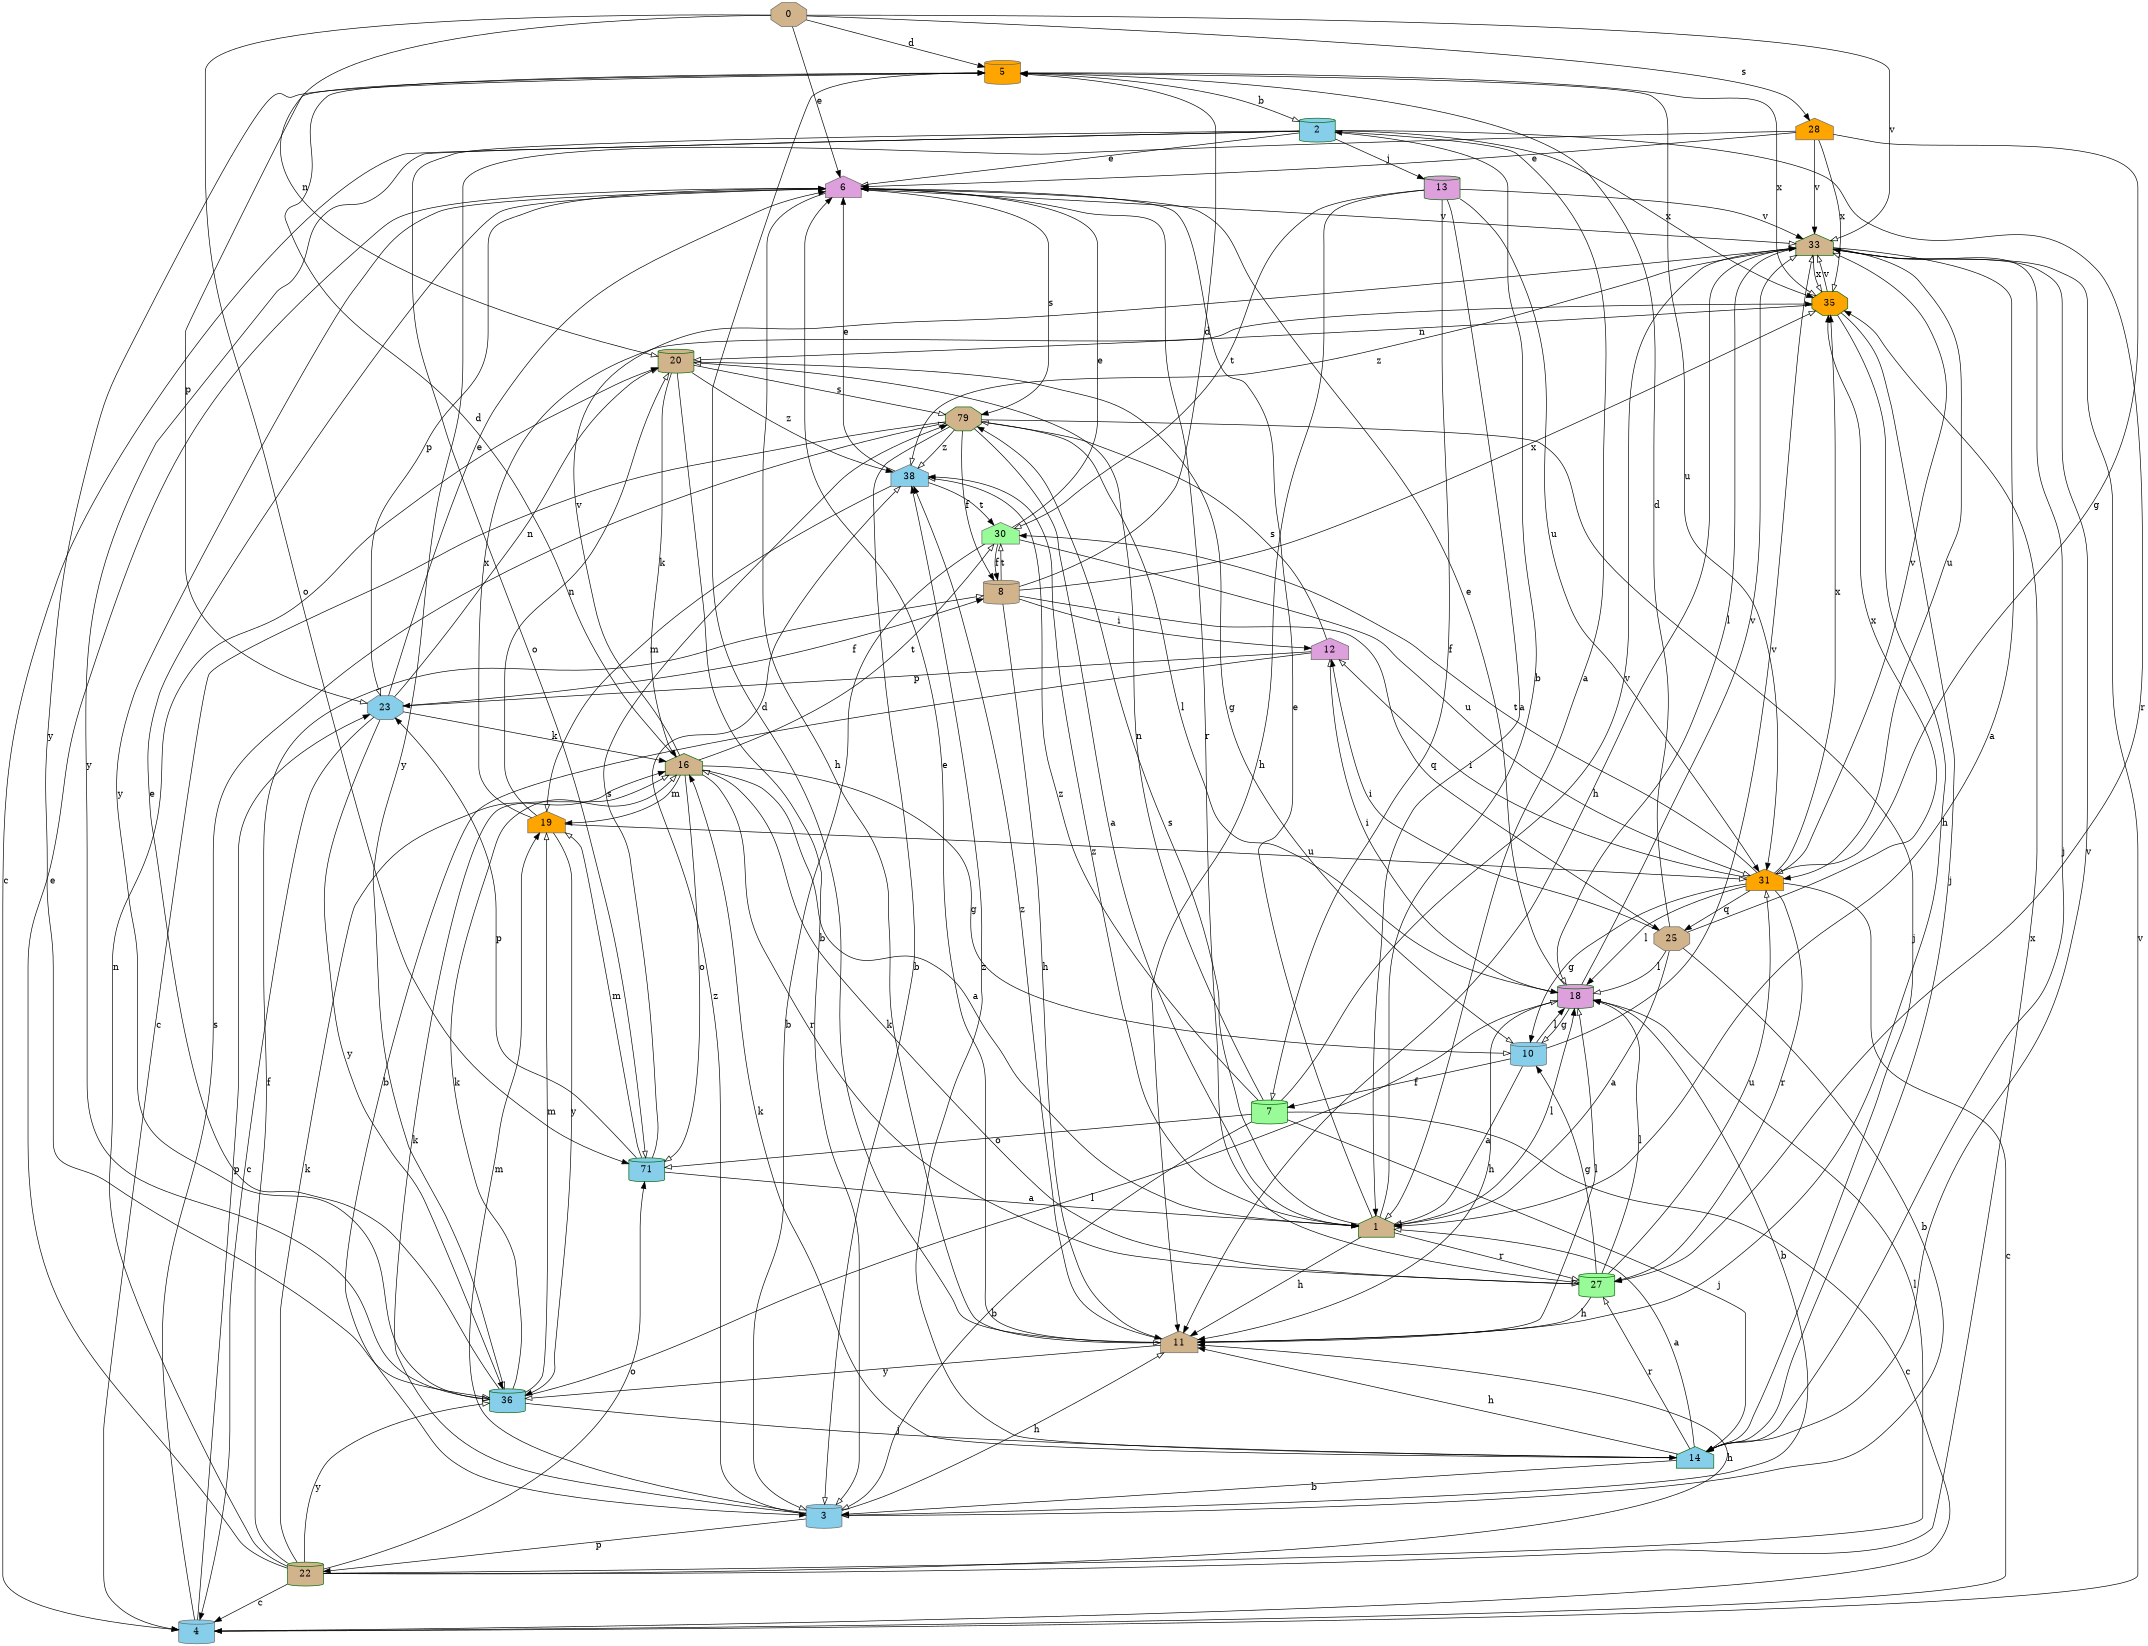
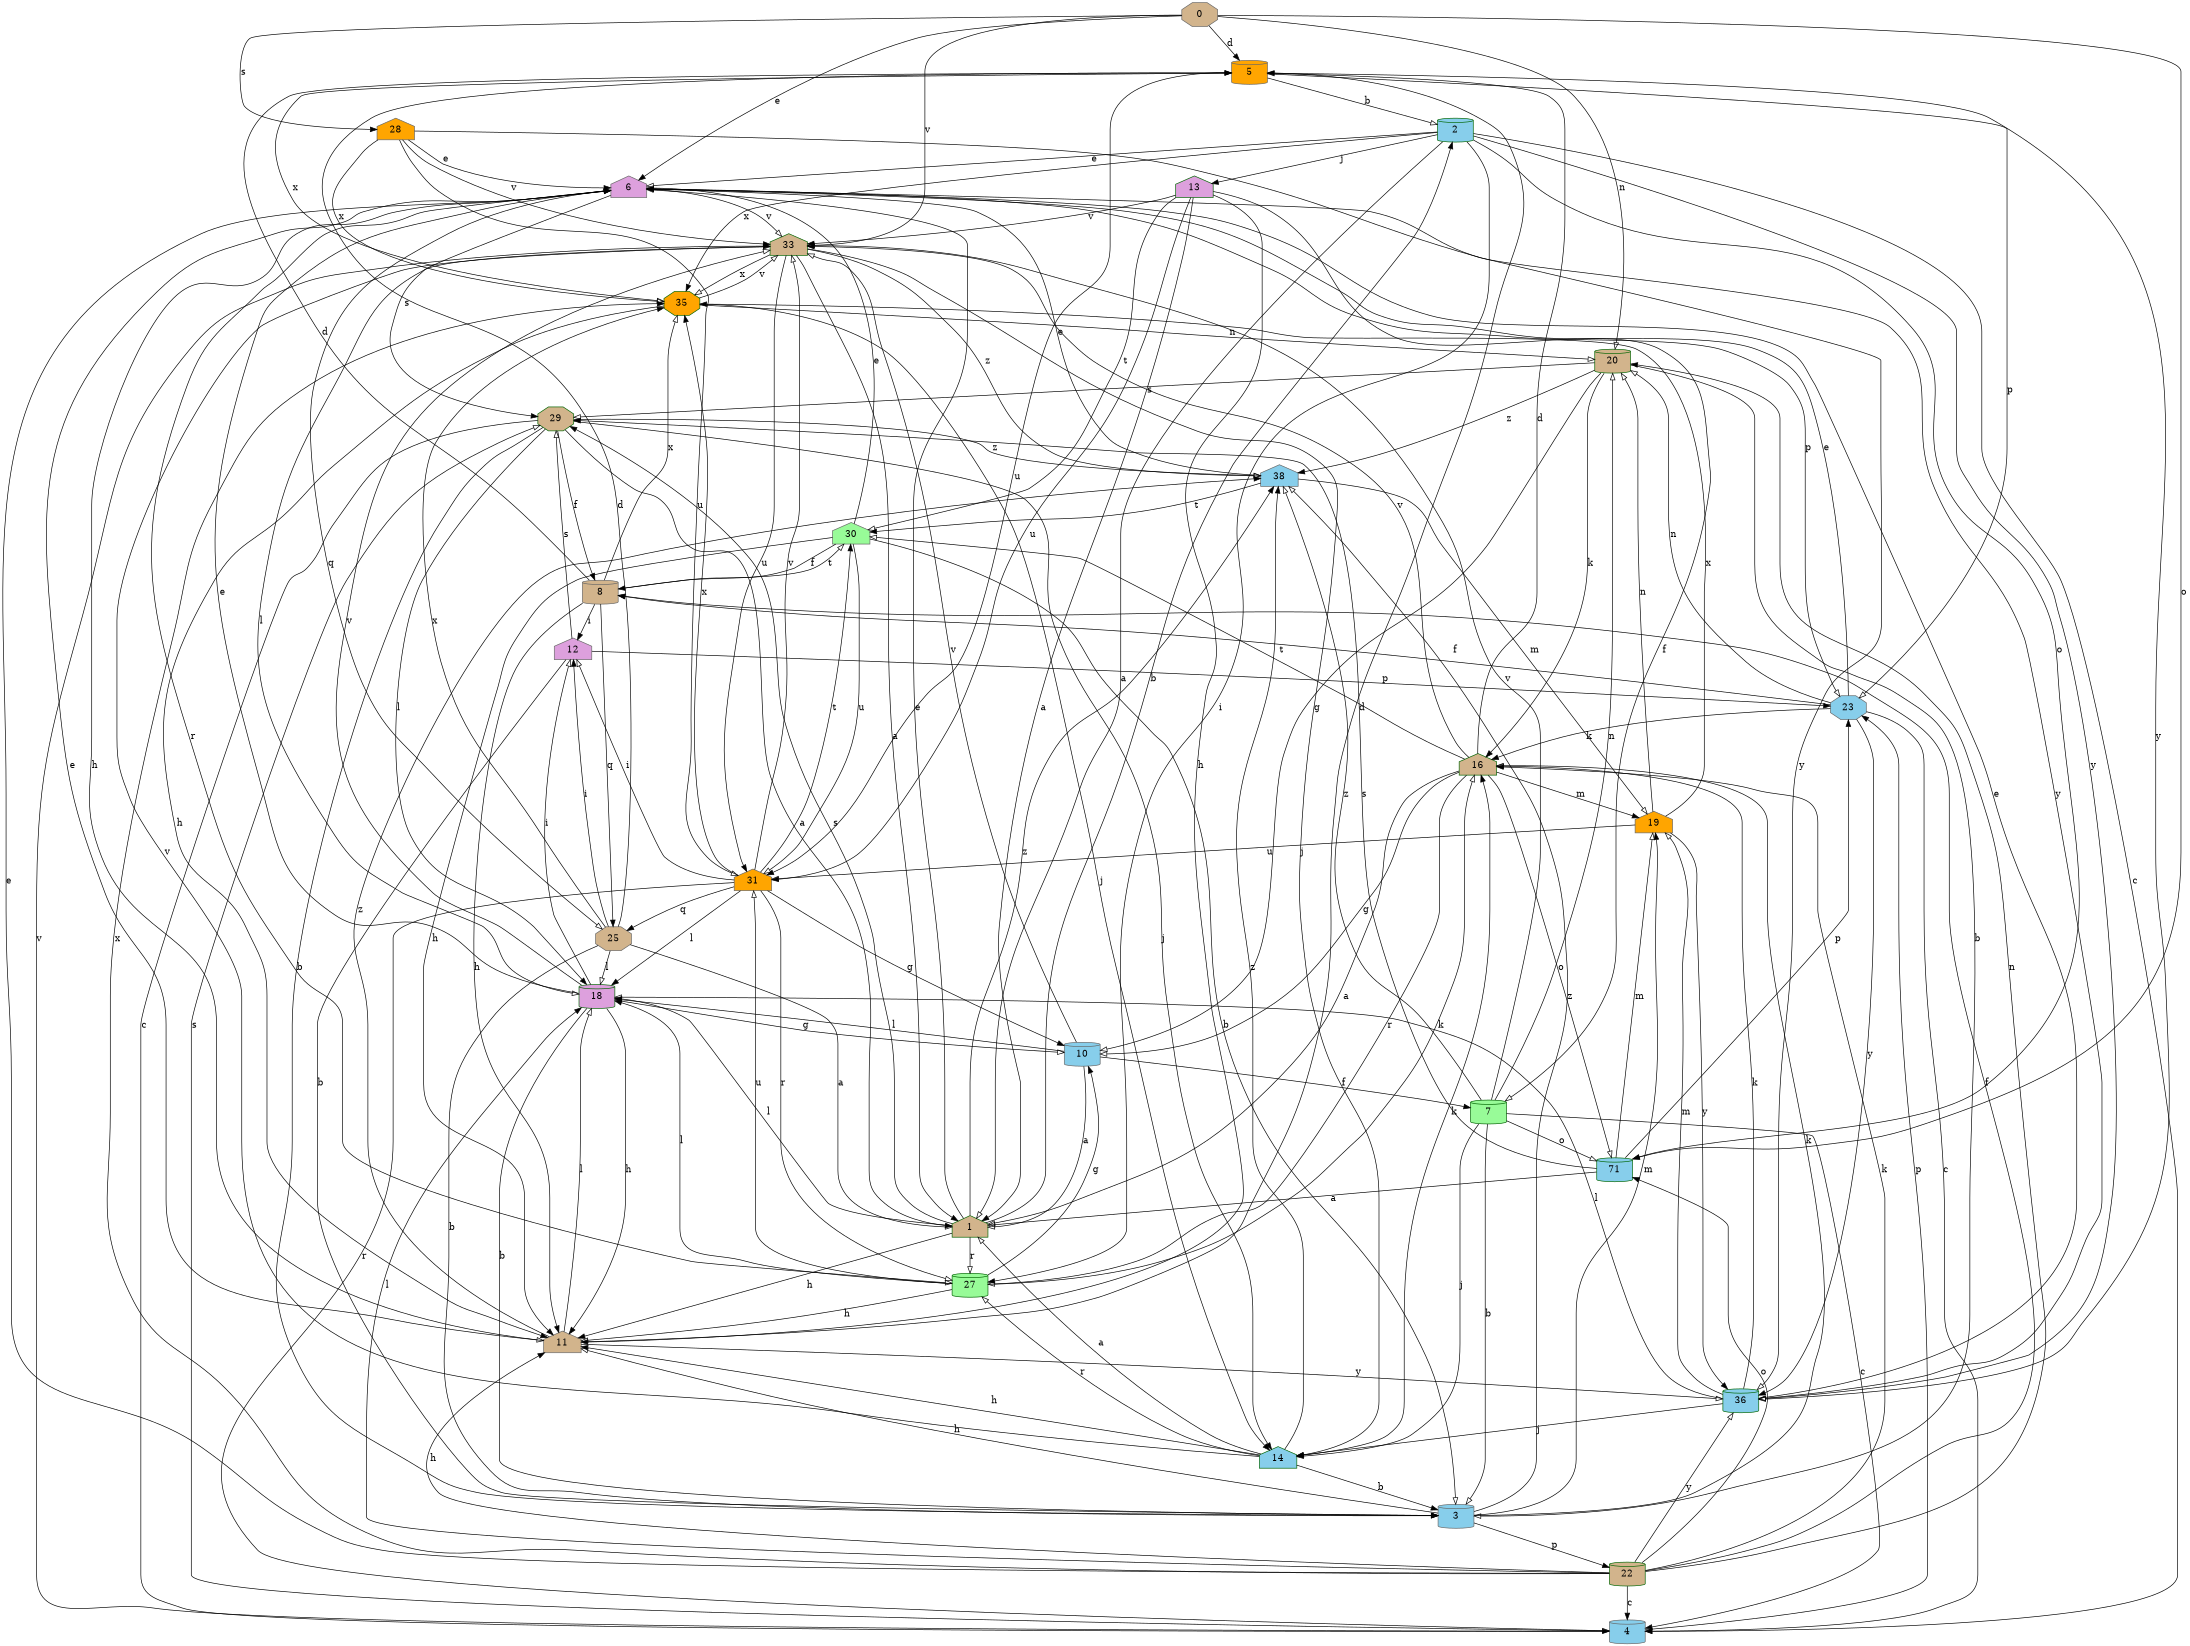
(1442, 188) -> (1194, 188)
(963, 419) -> (556, 419)
(2097, 506) -> (700, 506)
none -> (319, 516)
(2143, 708) -> (1221, 708)
(1581, 815) -> (456, 837)
(2008, 1256) -> (364, 1256)
